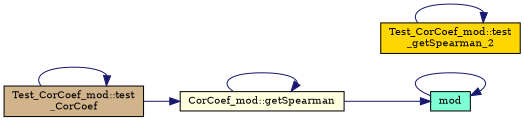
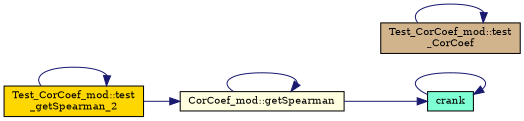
(157, 101) -> (157, 101)
(450, 101) -> (450, 101)
